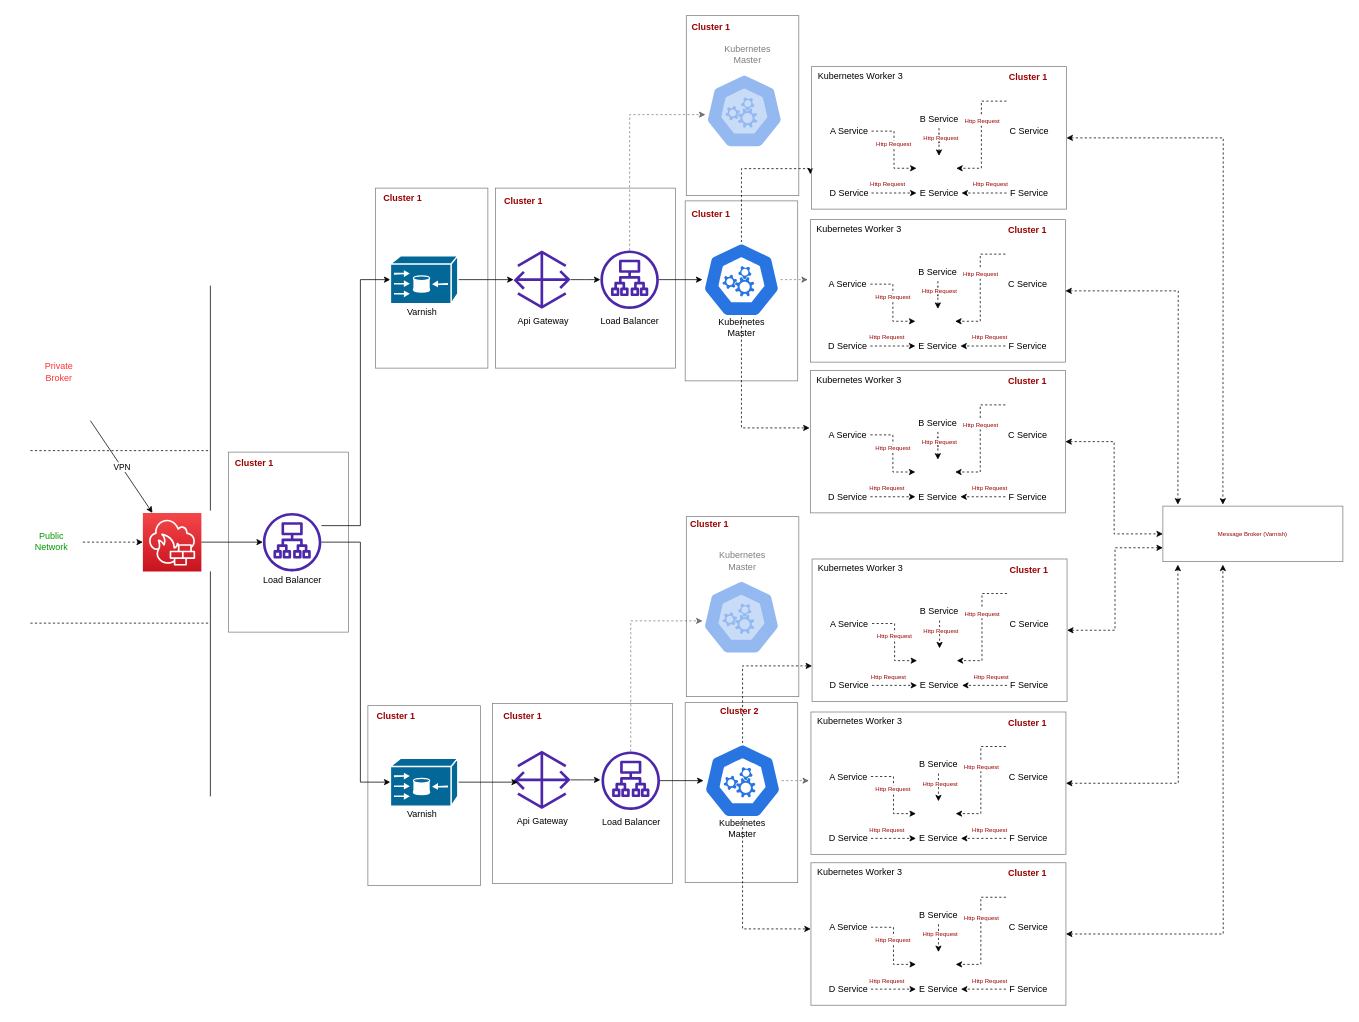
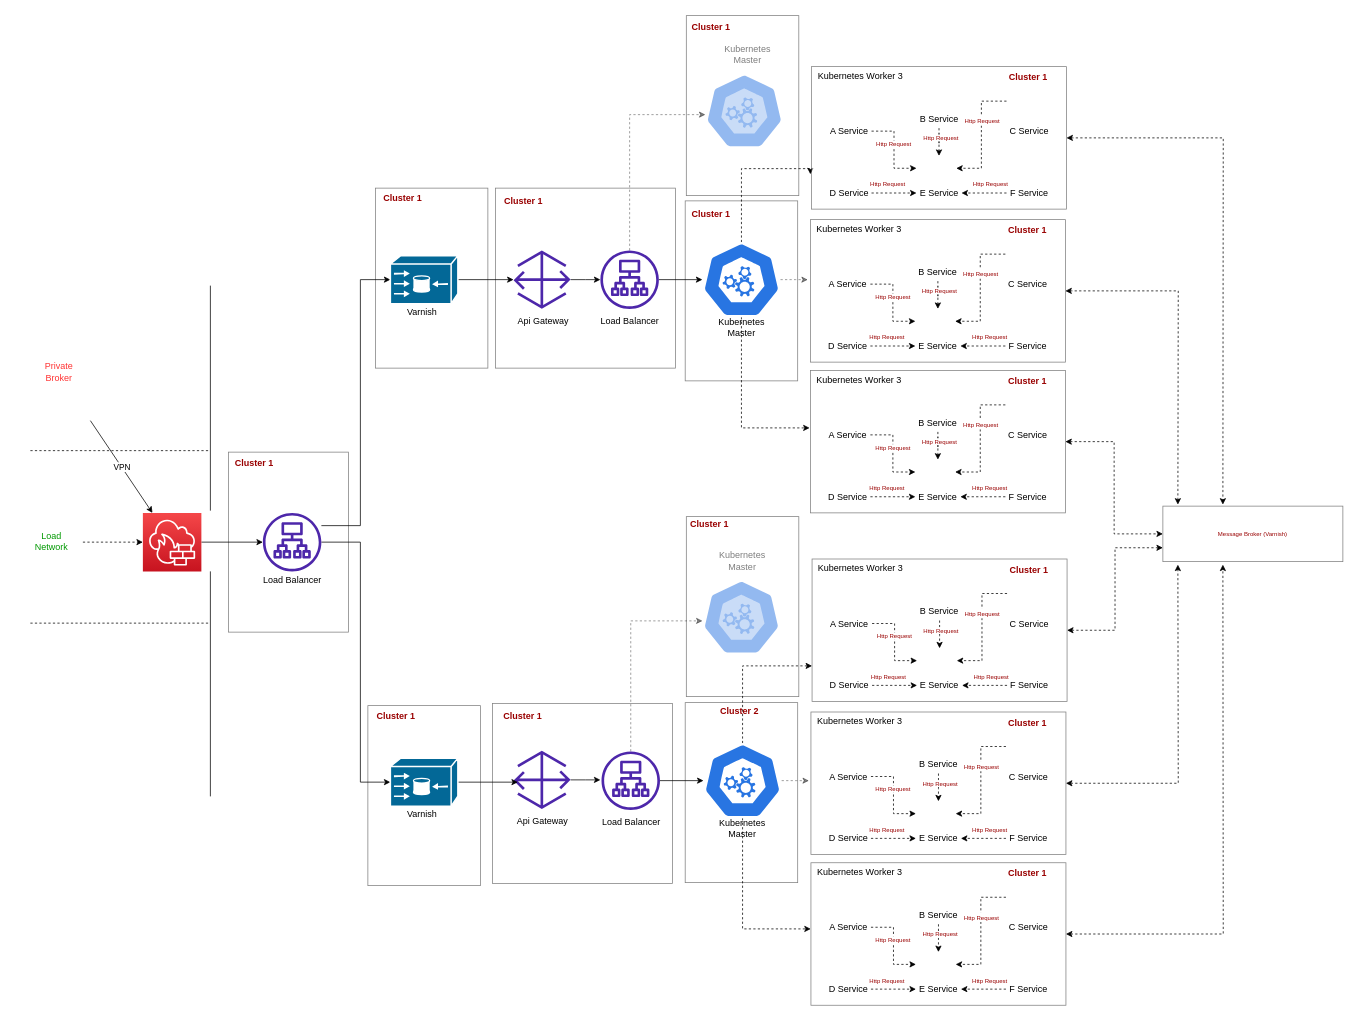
(52, 541) -> (52, 541)
